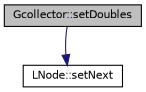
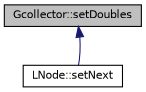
(66, 41) -> (80, 51)
